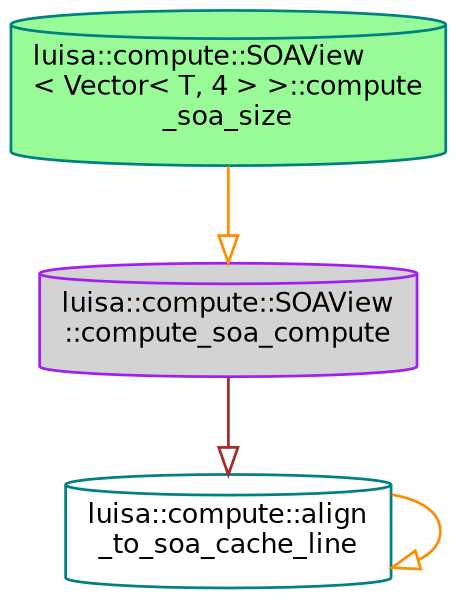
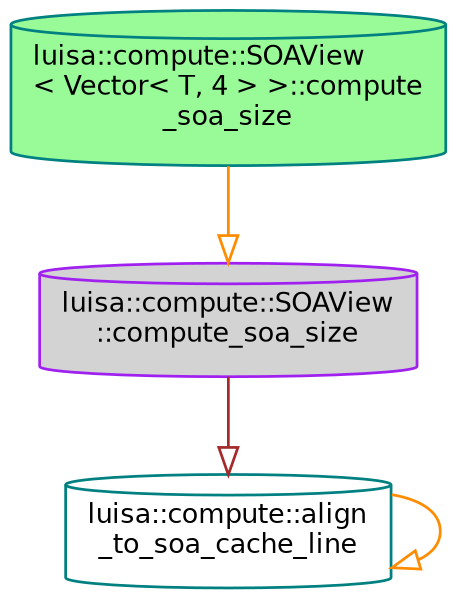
(228, 320) -> (228, 320)
